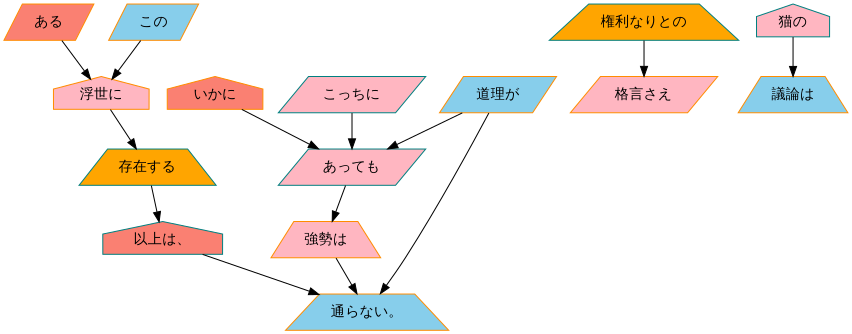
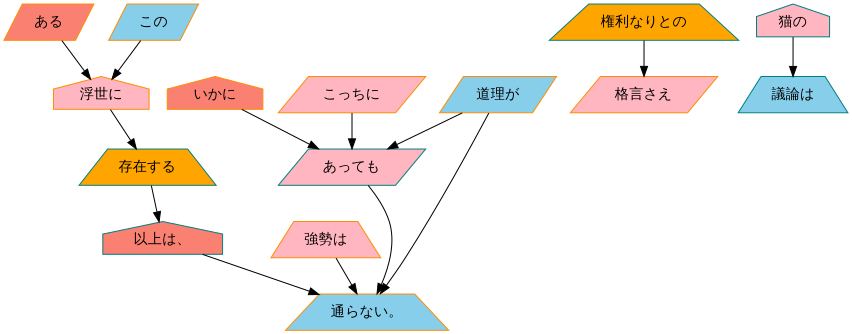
(352, 95) -> (352, 95)
(793, 95) -> (793, 95)
(341, 199) -> (391, 233)
